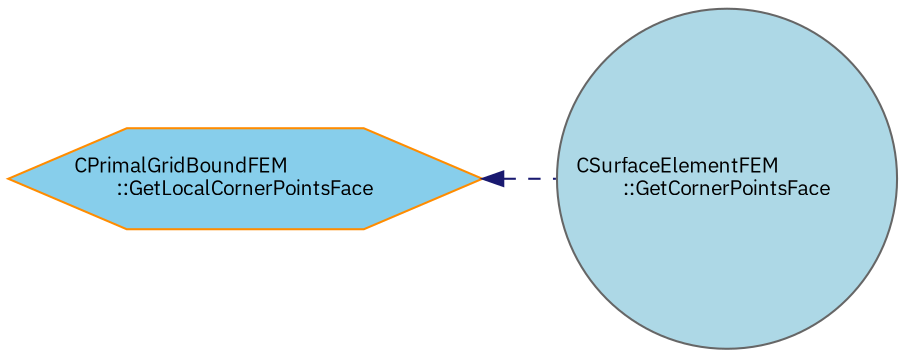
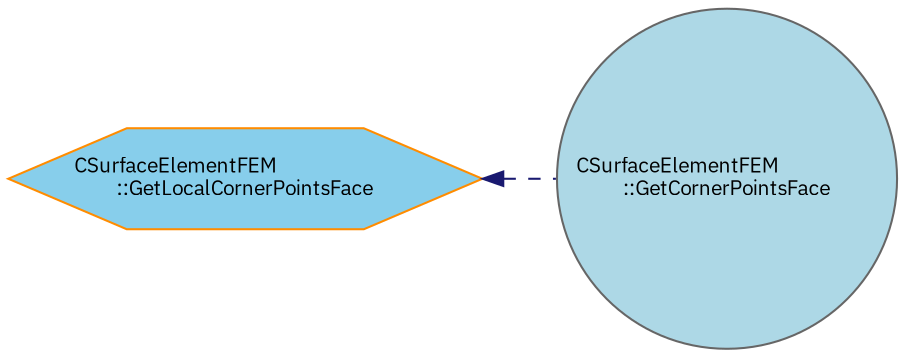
(245, 179) -> (245, 179)
